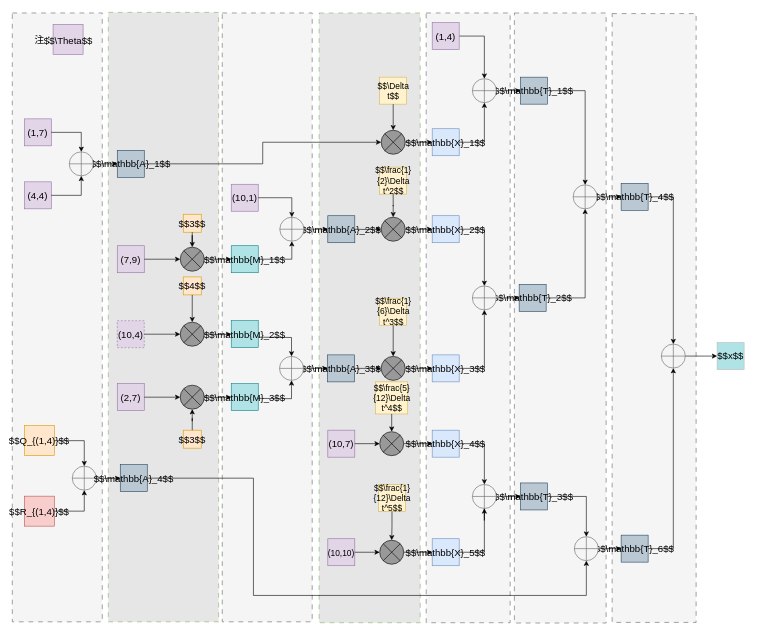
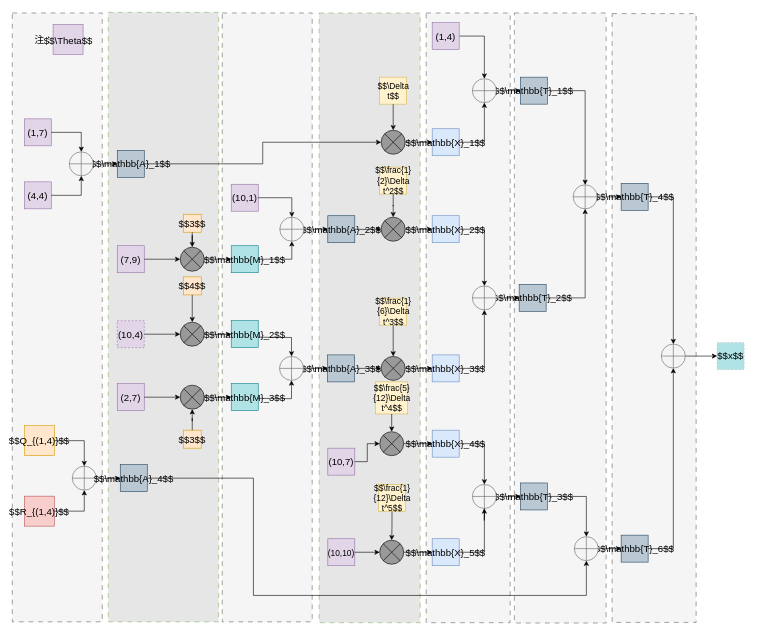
(731, 356) -> (731, 356)
(341, 444) -> (341, 462)
